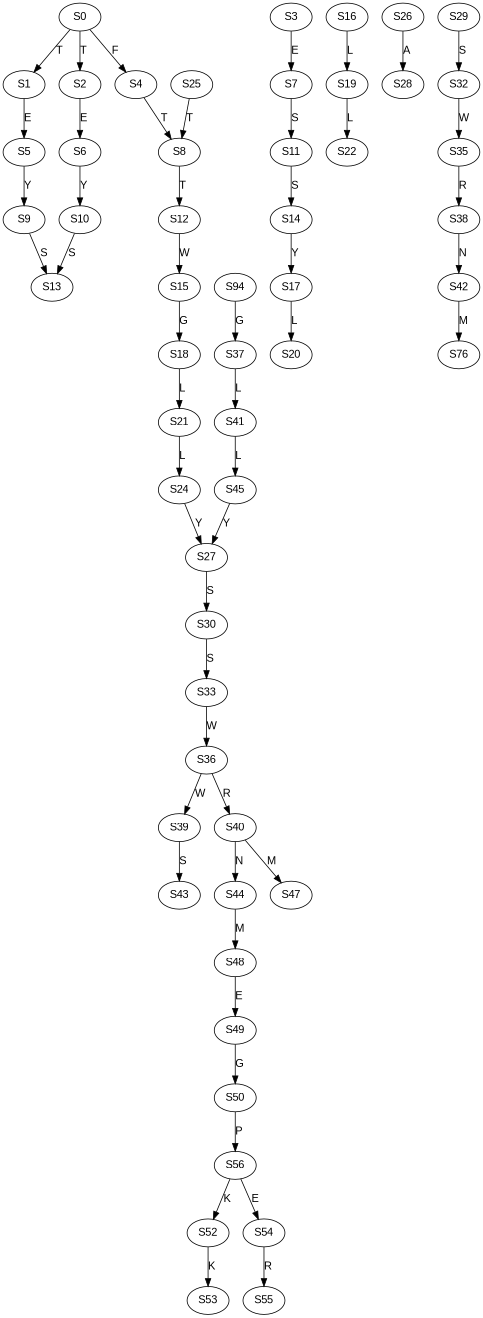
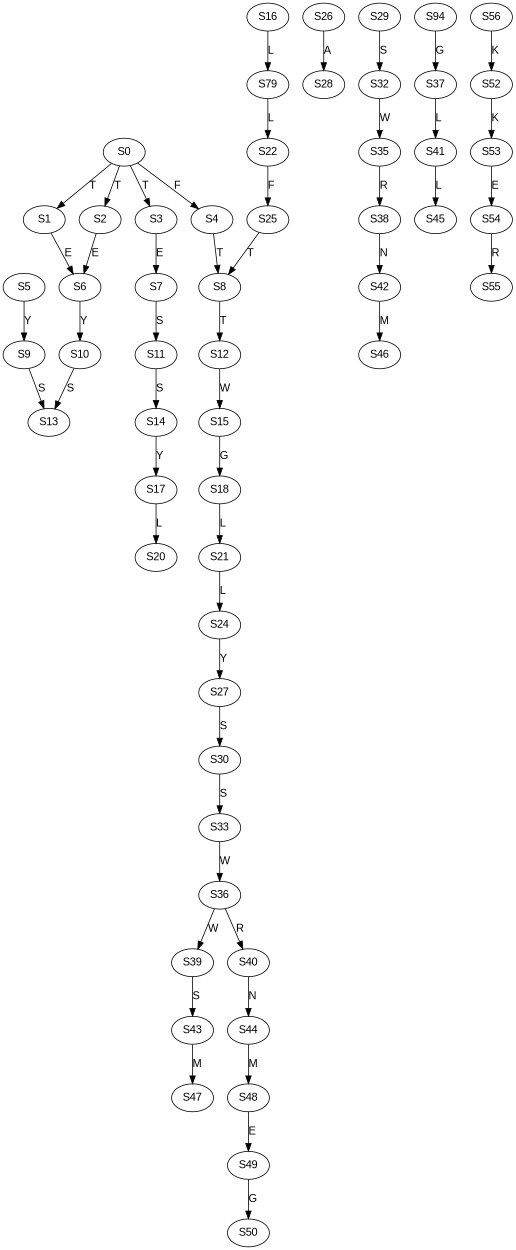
(347, 85) -> (268, 85)
(24, 115) -> (60, 250)
none -> (138, 182)
none -> (268, 182)
(459, 355) -> (380, 355)
(223, 520) -> none
(261, 858) -> (193, 1060)
(235, 1128) -> none
(248, 1195) -> (491, 182)
